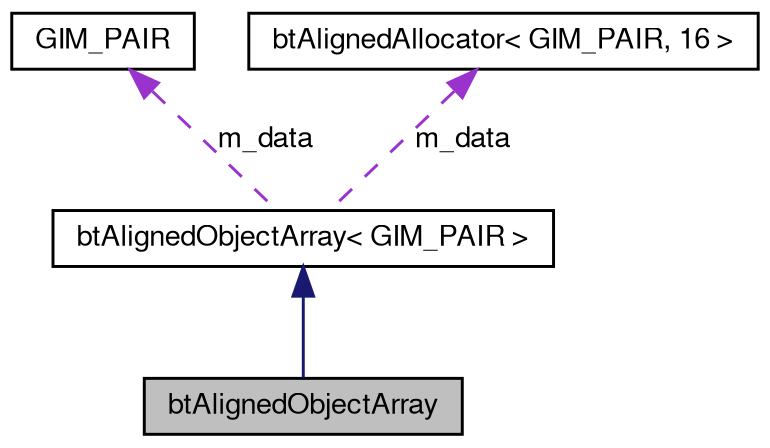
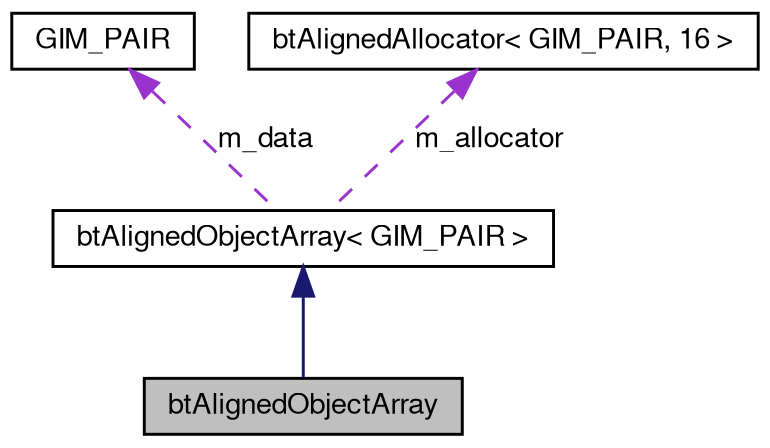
(464, 140) -> (490, 140)
